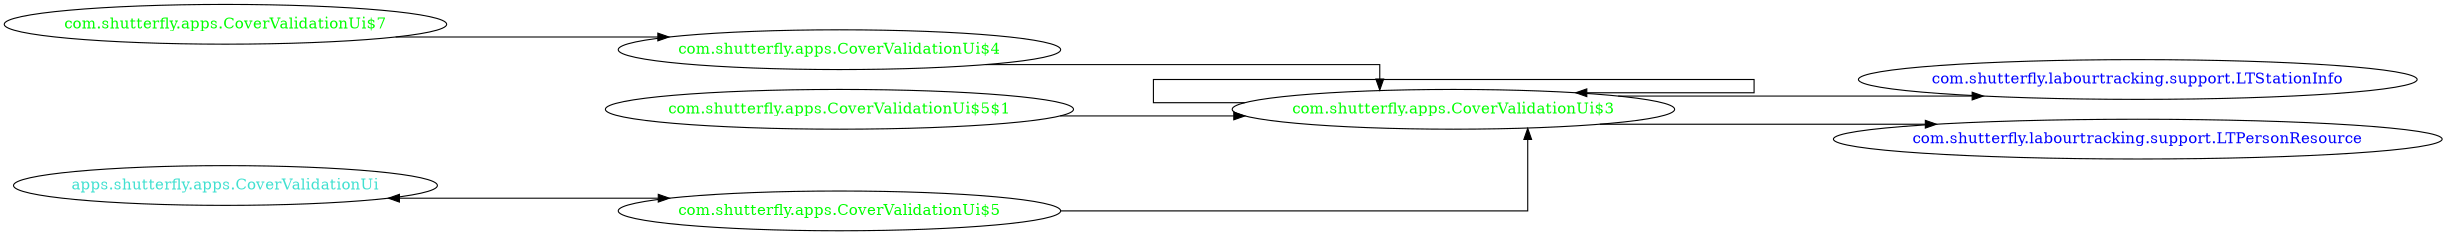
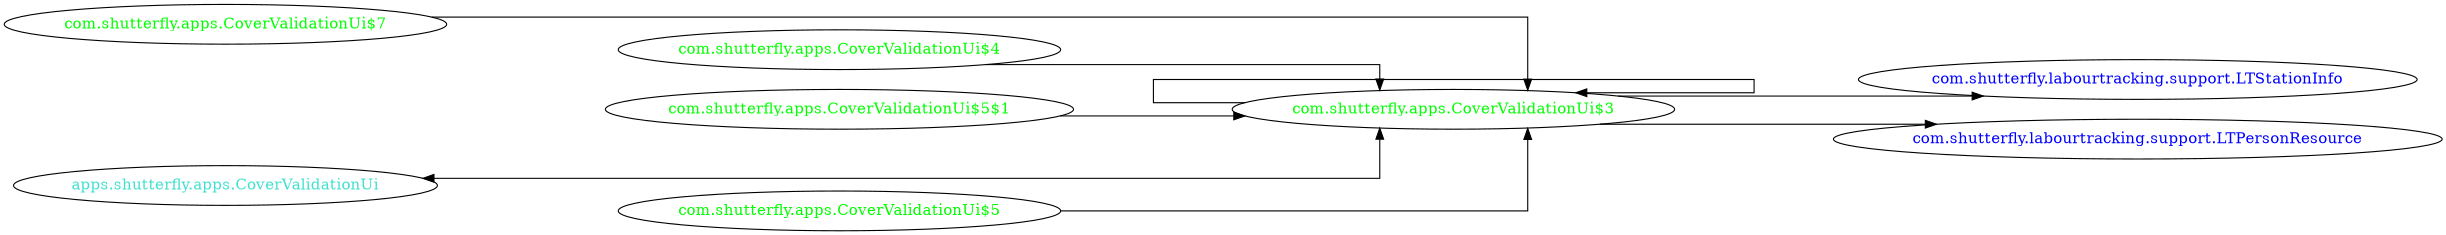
(527, 37) -> (1011, 17)
(529, 198) -> (926, 178)
